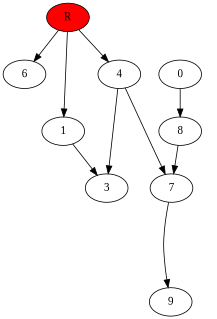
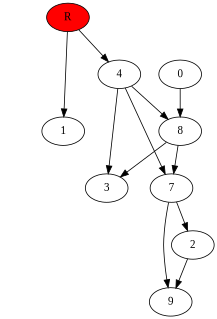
(24, 74) -> none
none -> (147, 100)
(83, 157) -> (147, 157)
none -> (193, 245)
